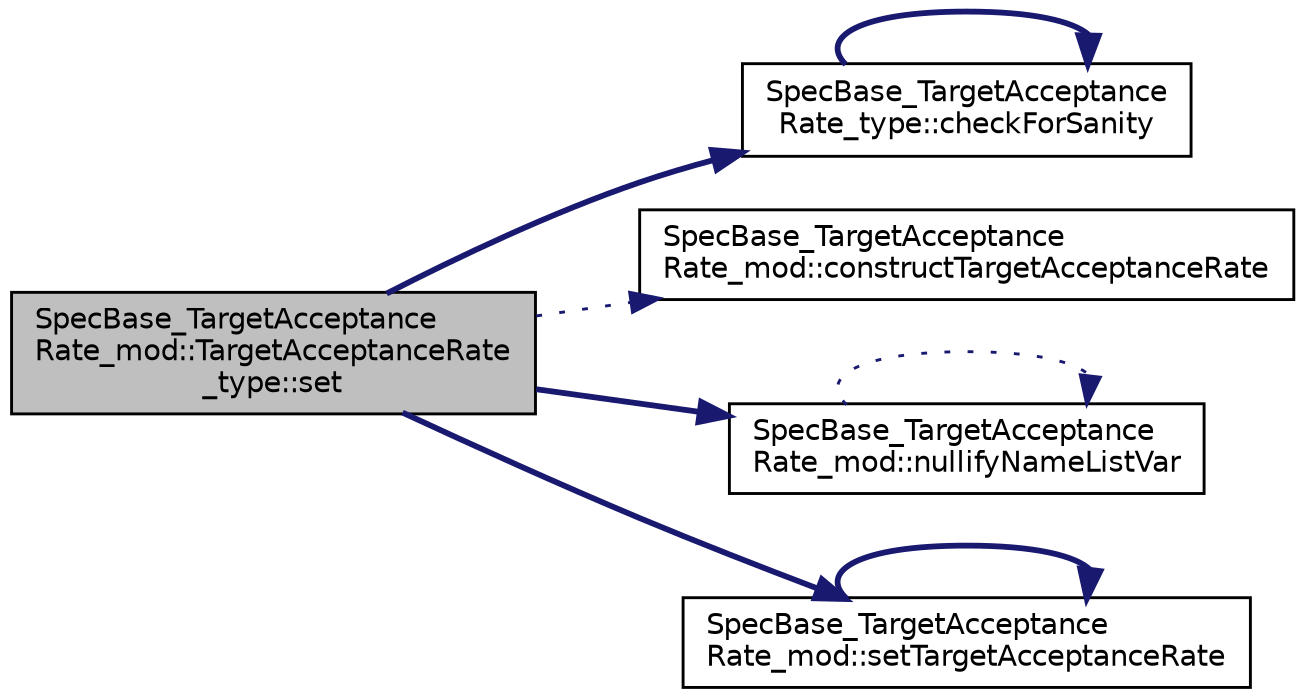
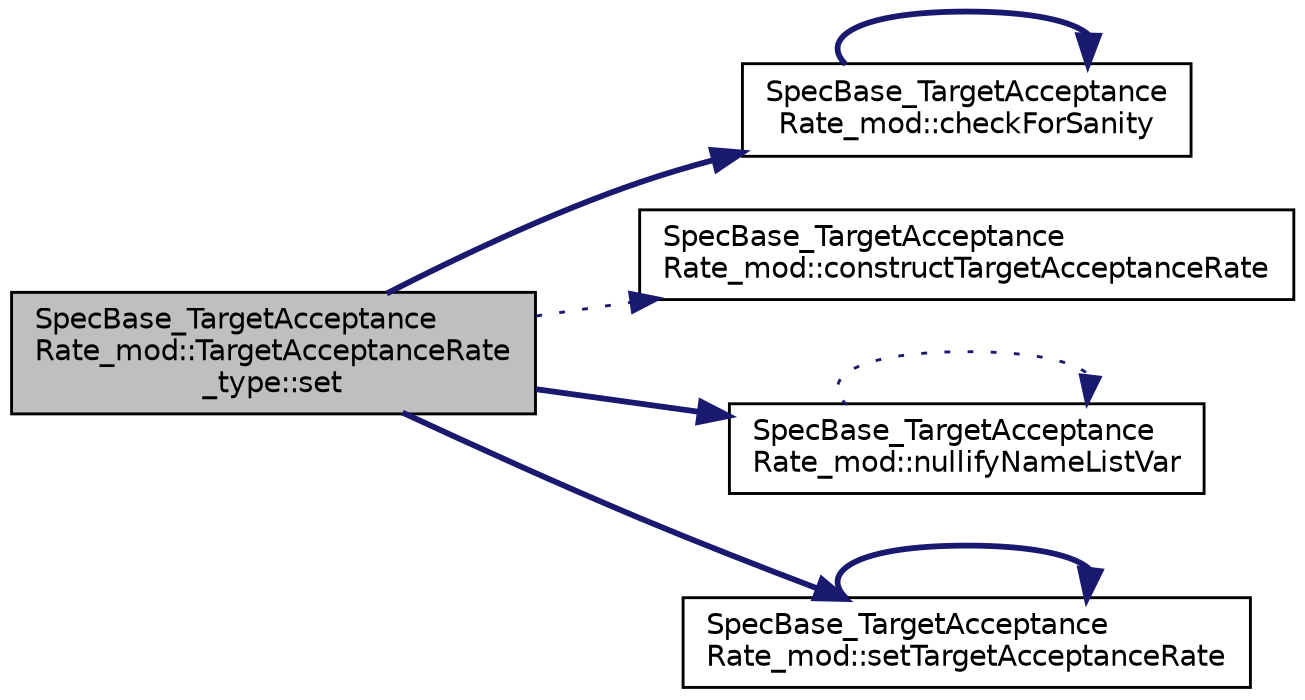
(967, 110) -> (967, 110)
